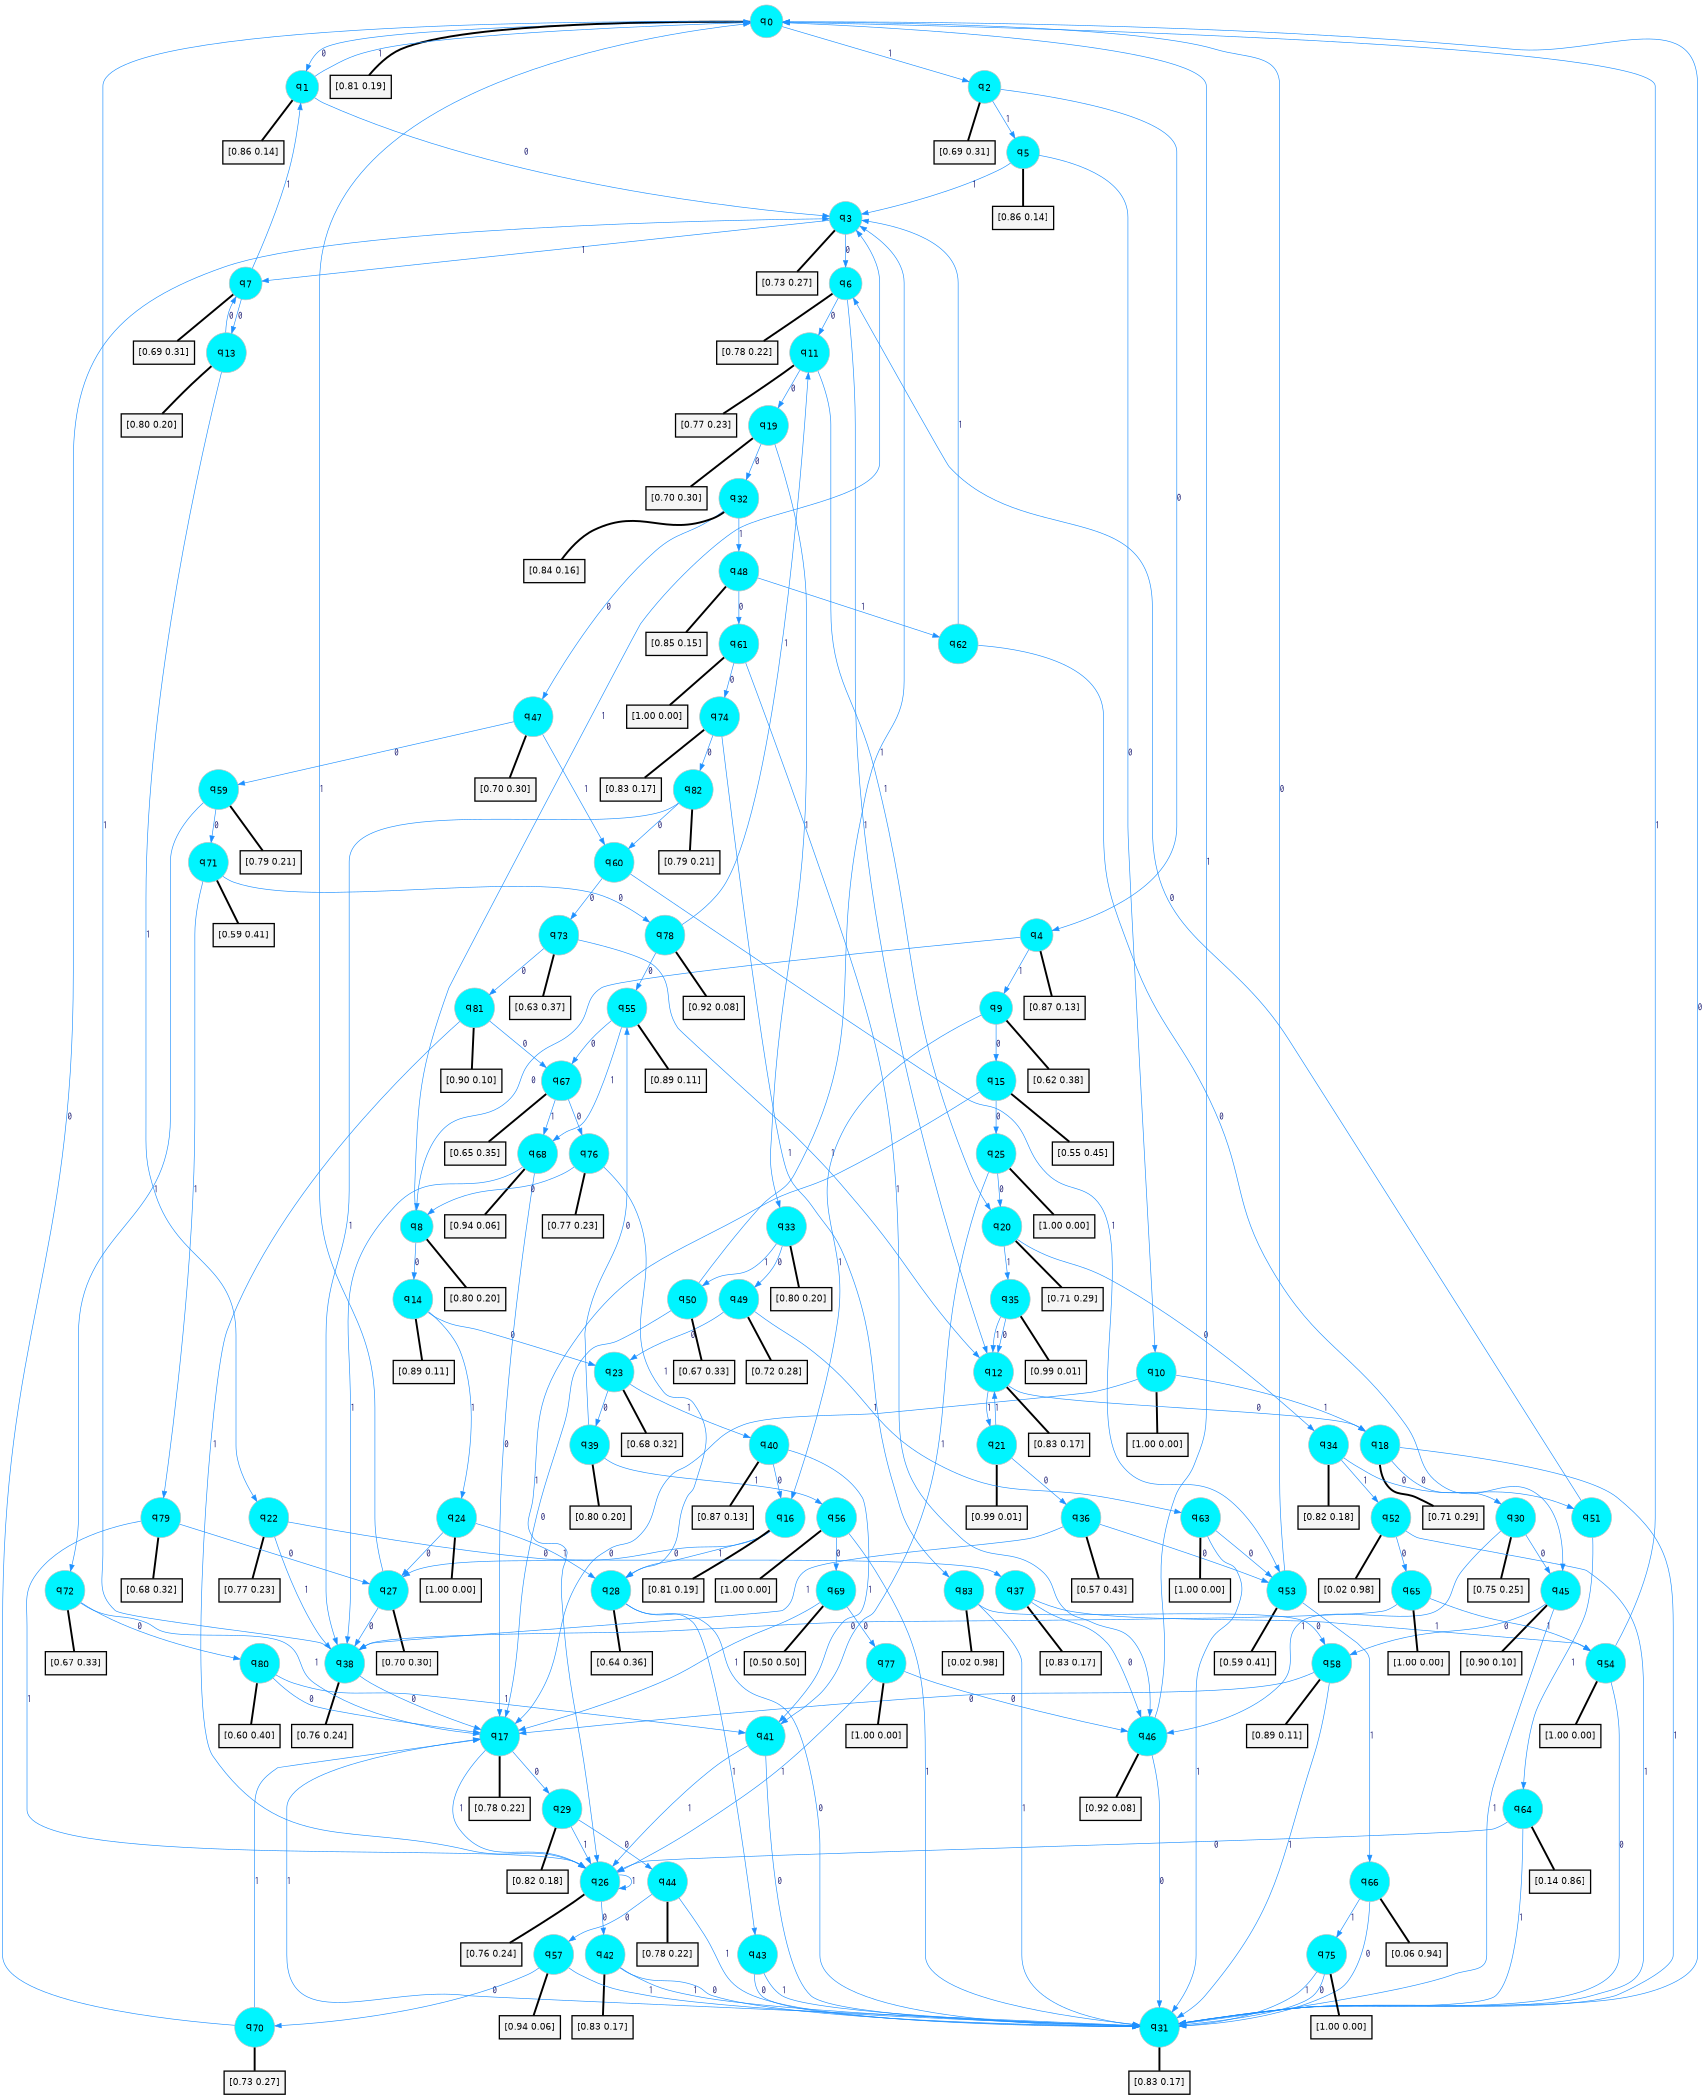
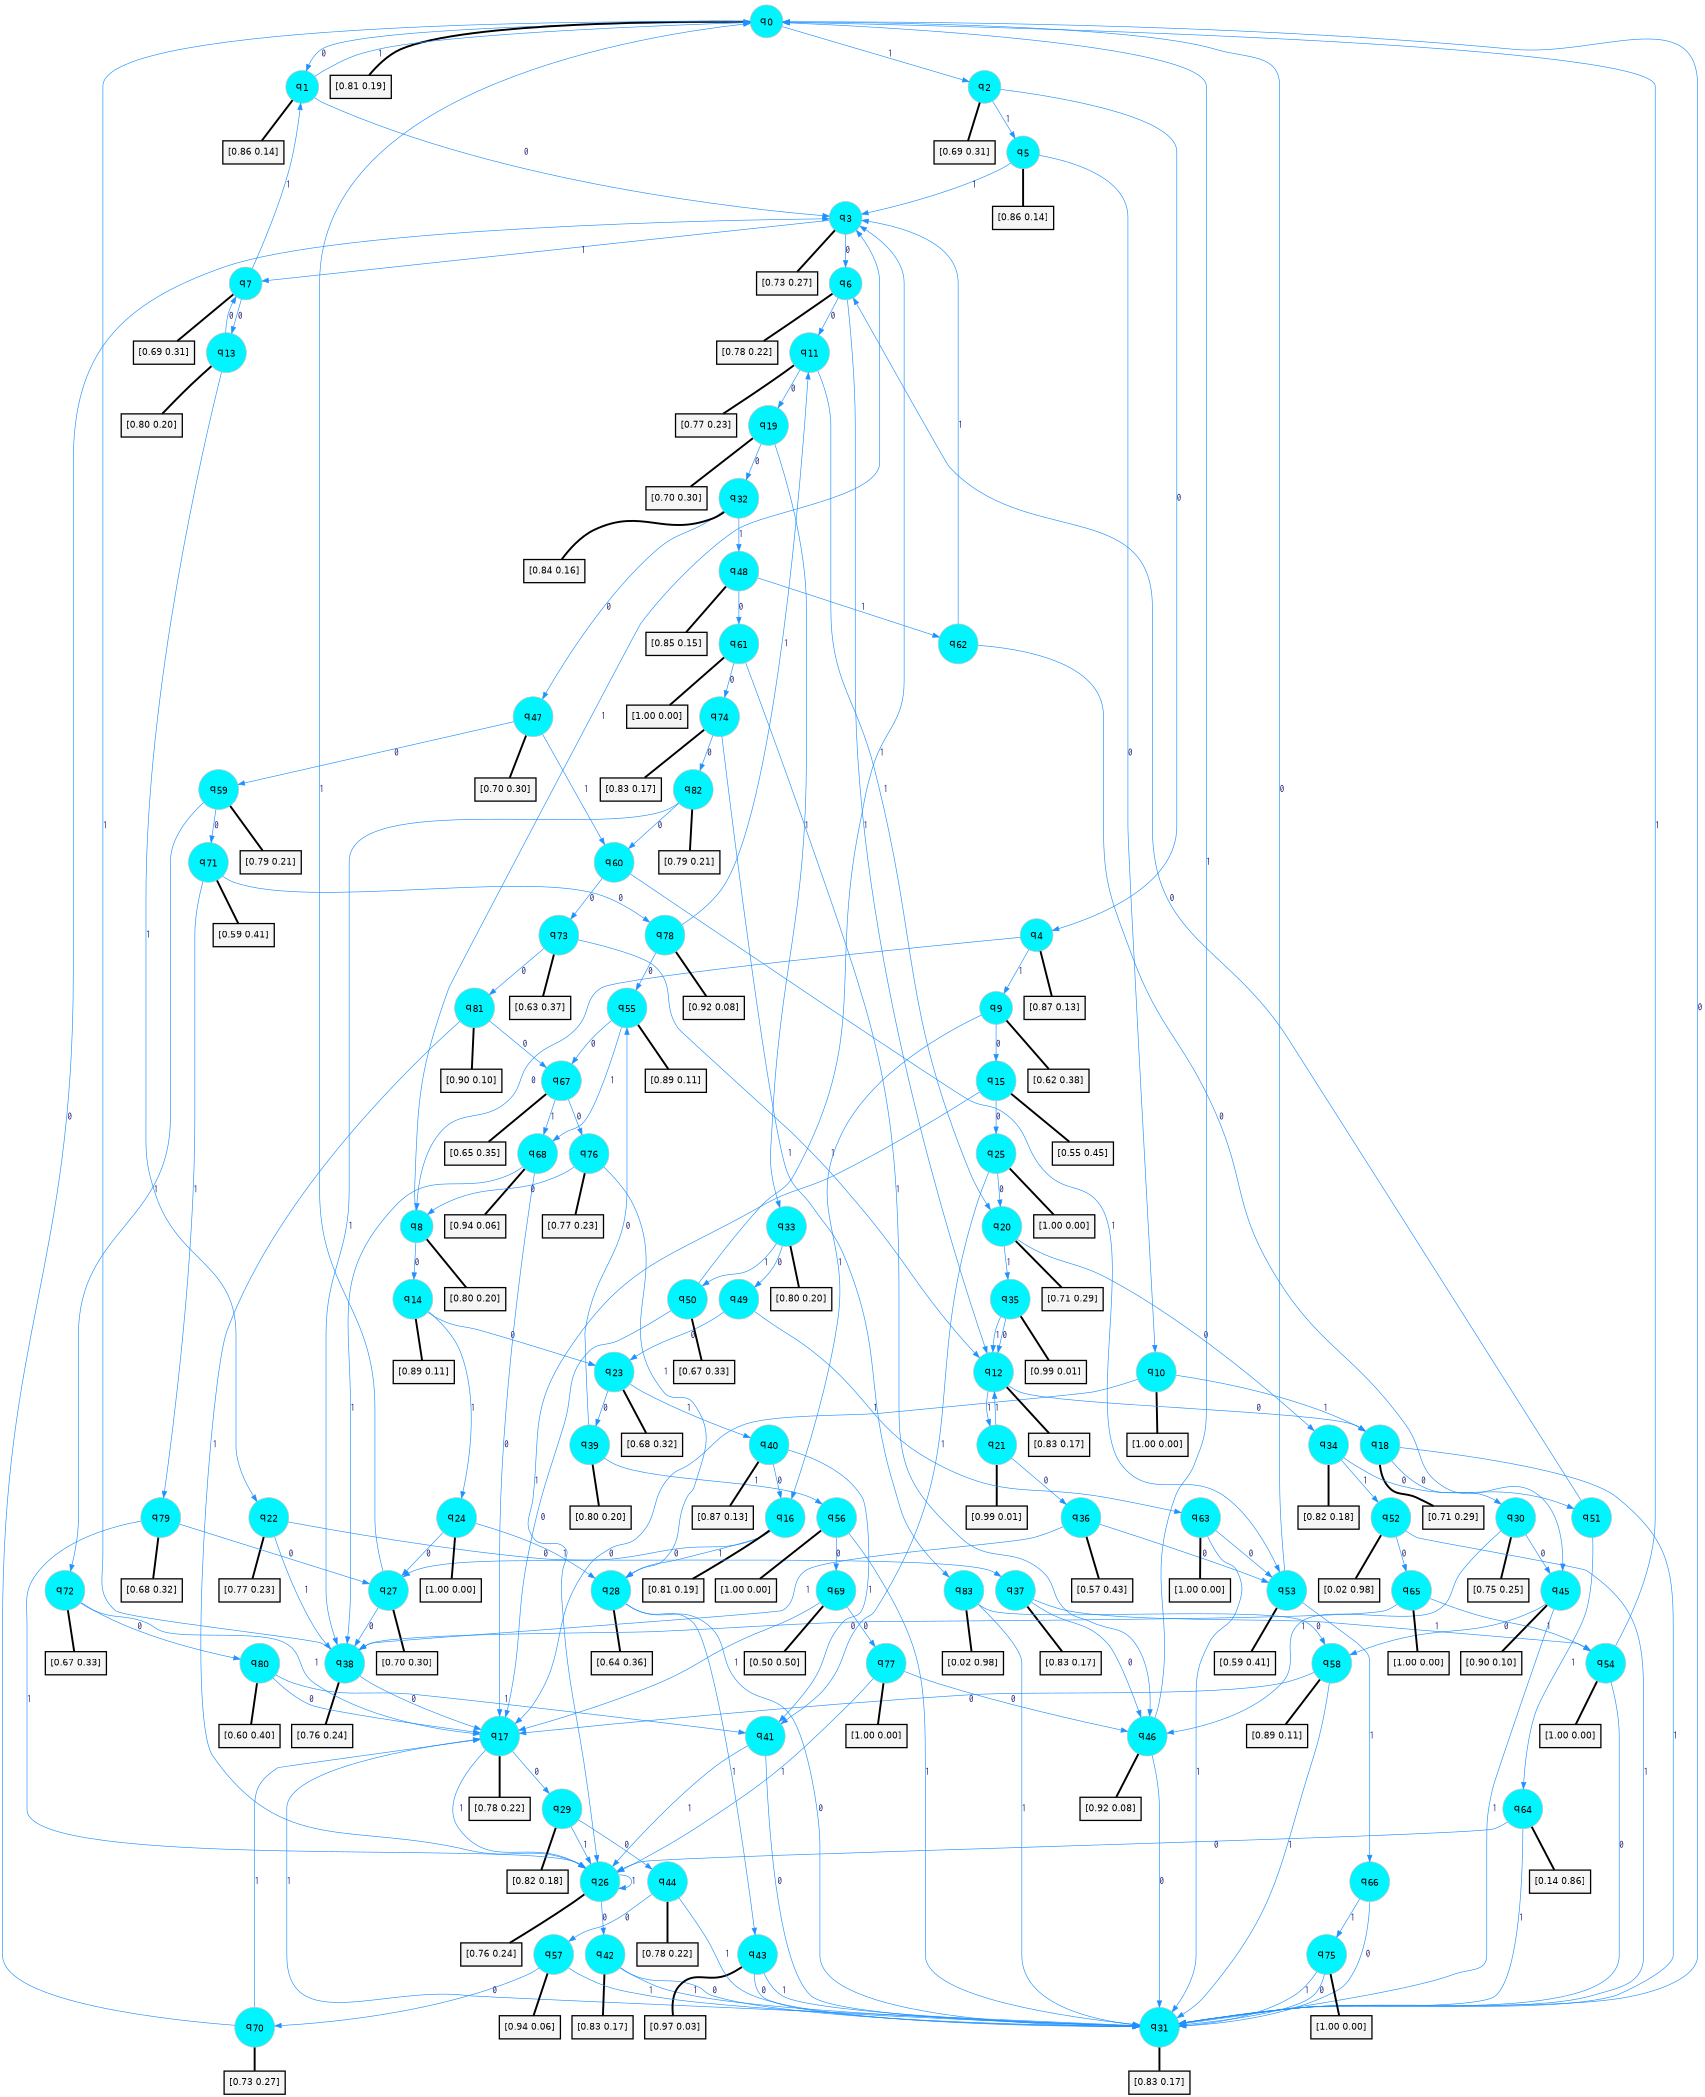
(777, 1372) -> none
(1417, 1954) -> none
none -> (675, 2027)
